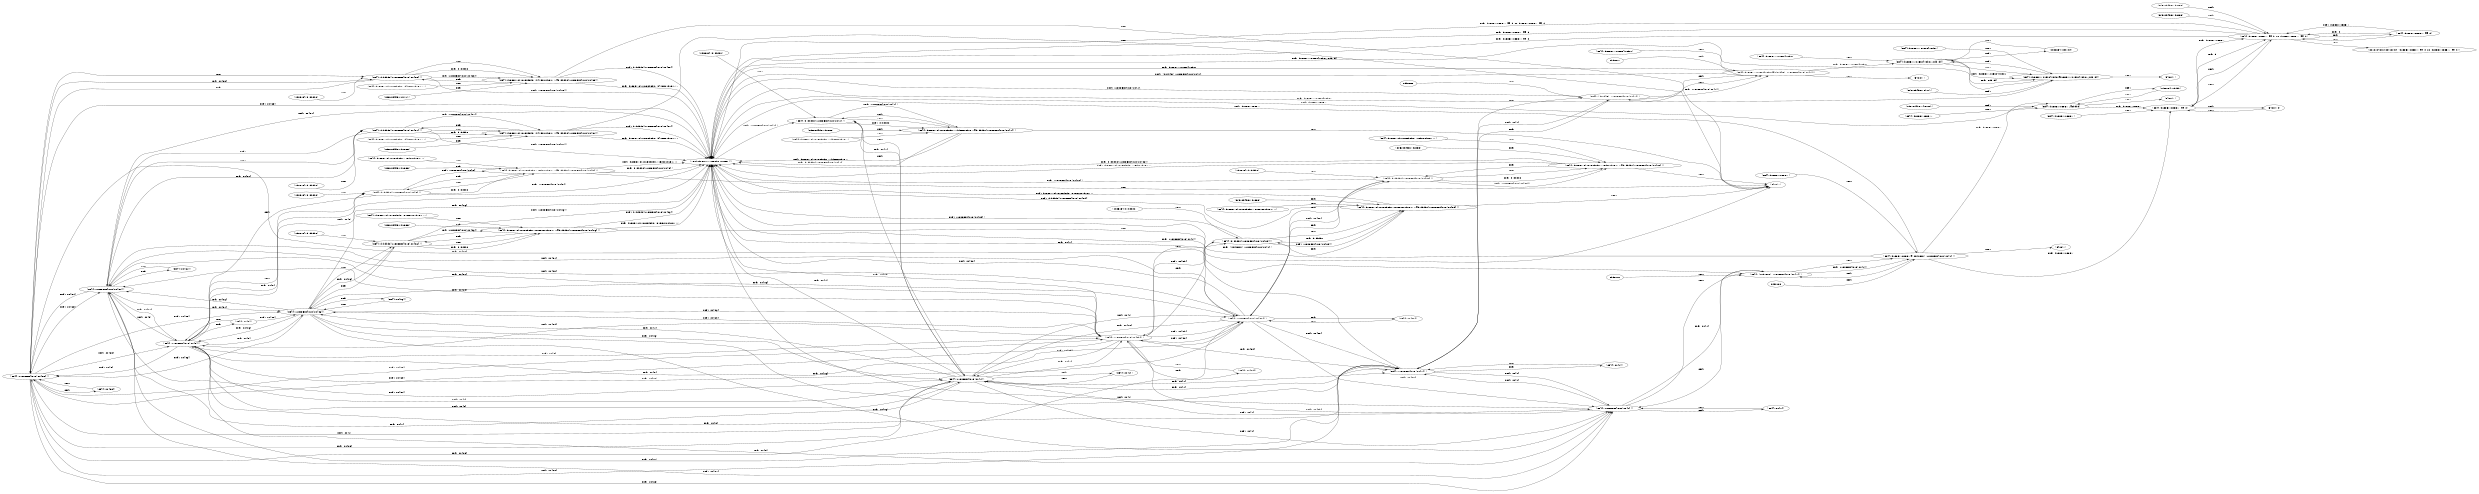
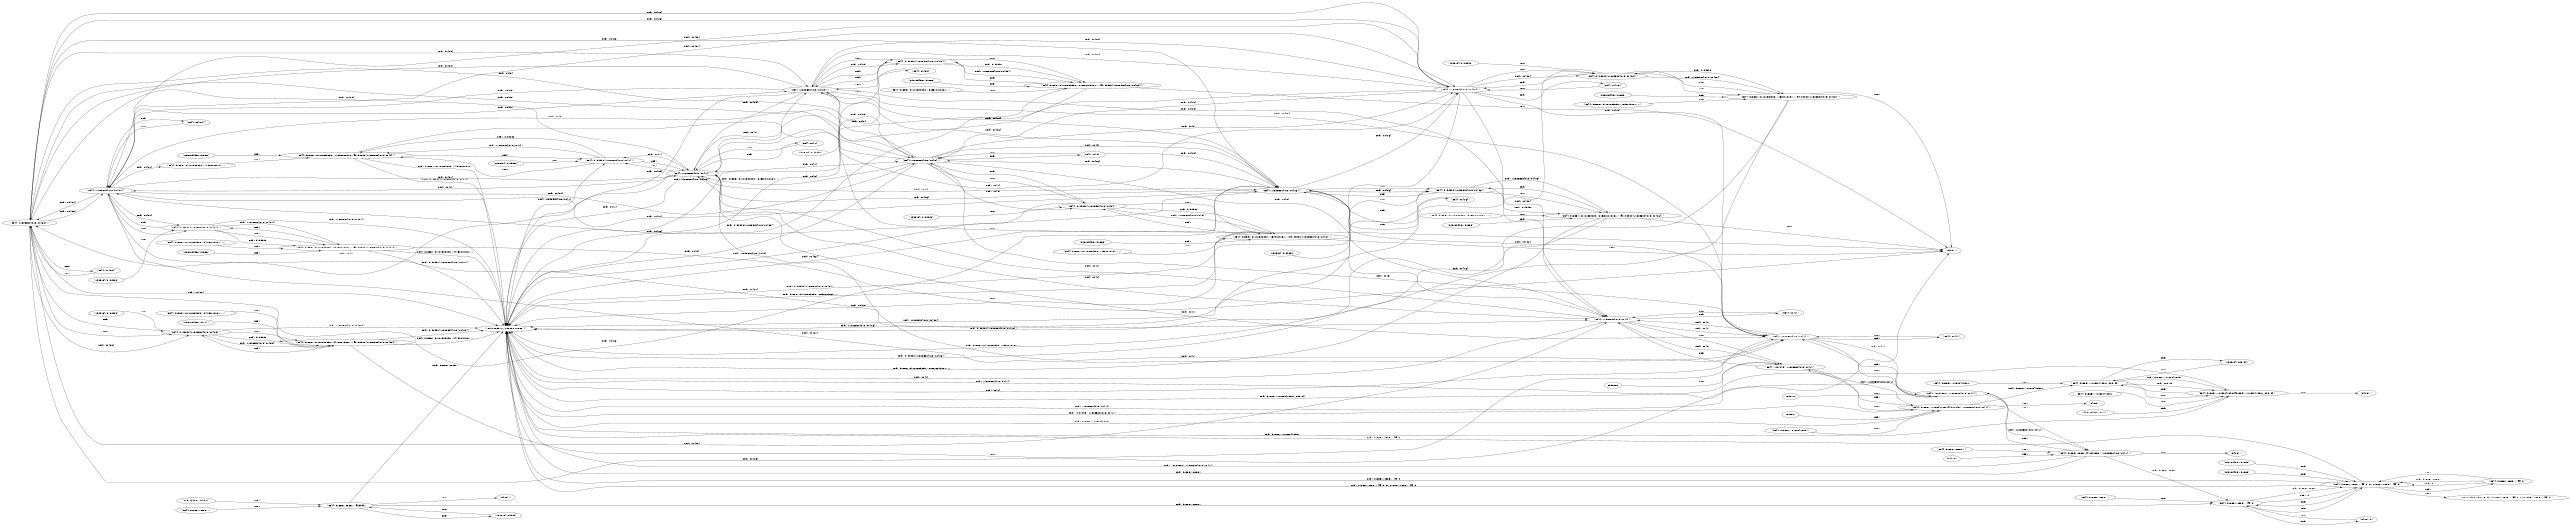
(362, 113) -> (133, 174)
(1985, 170) -> none
